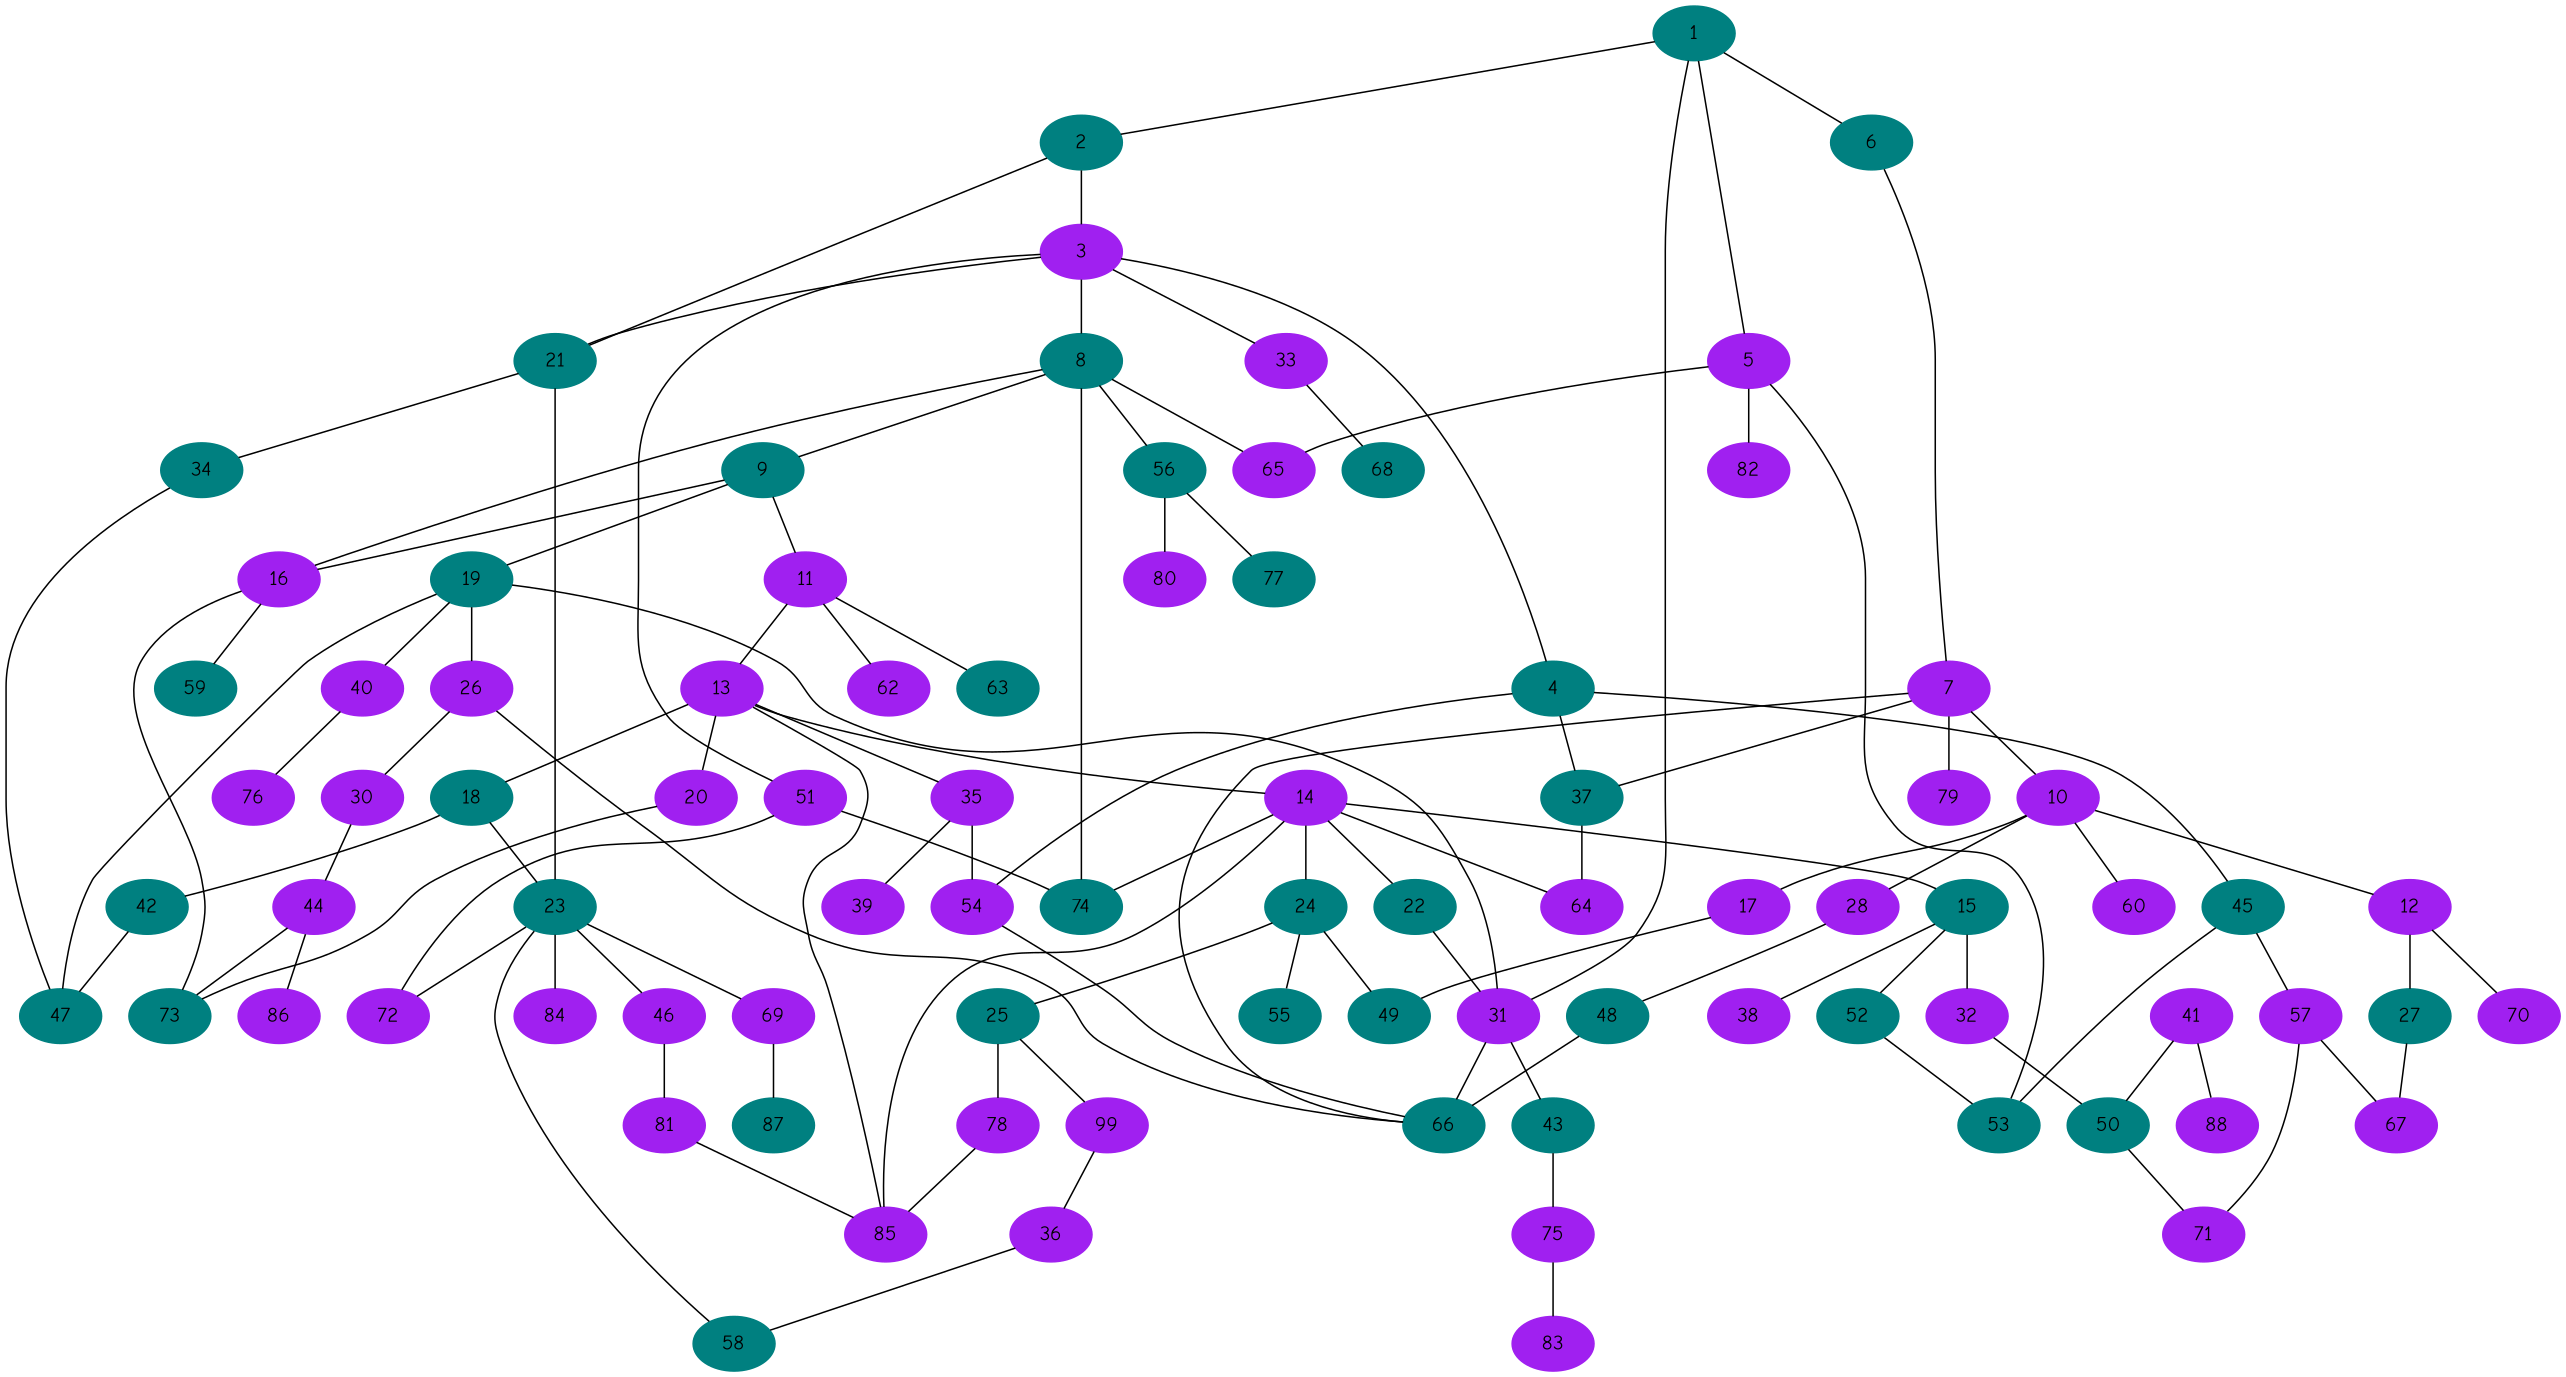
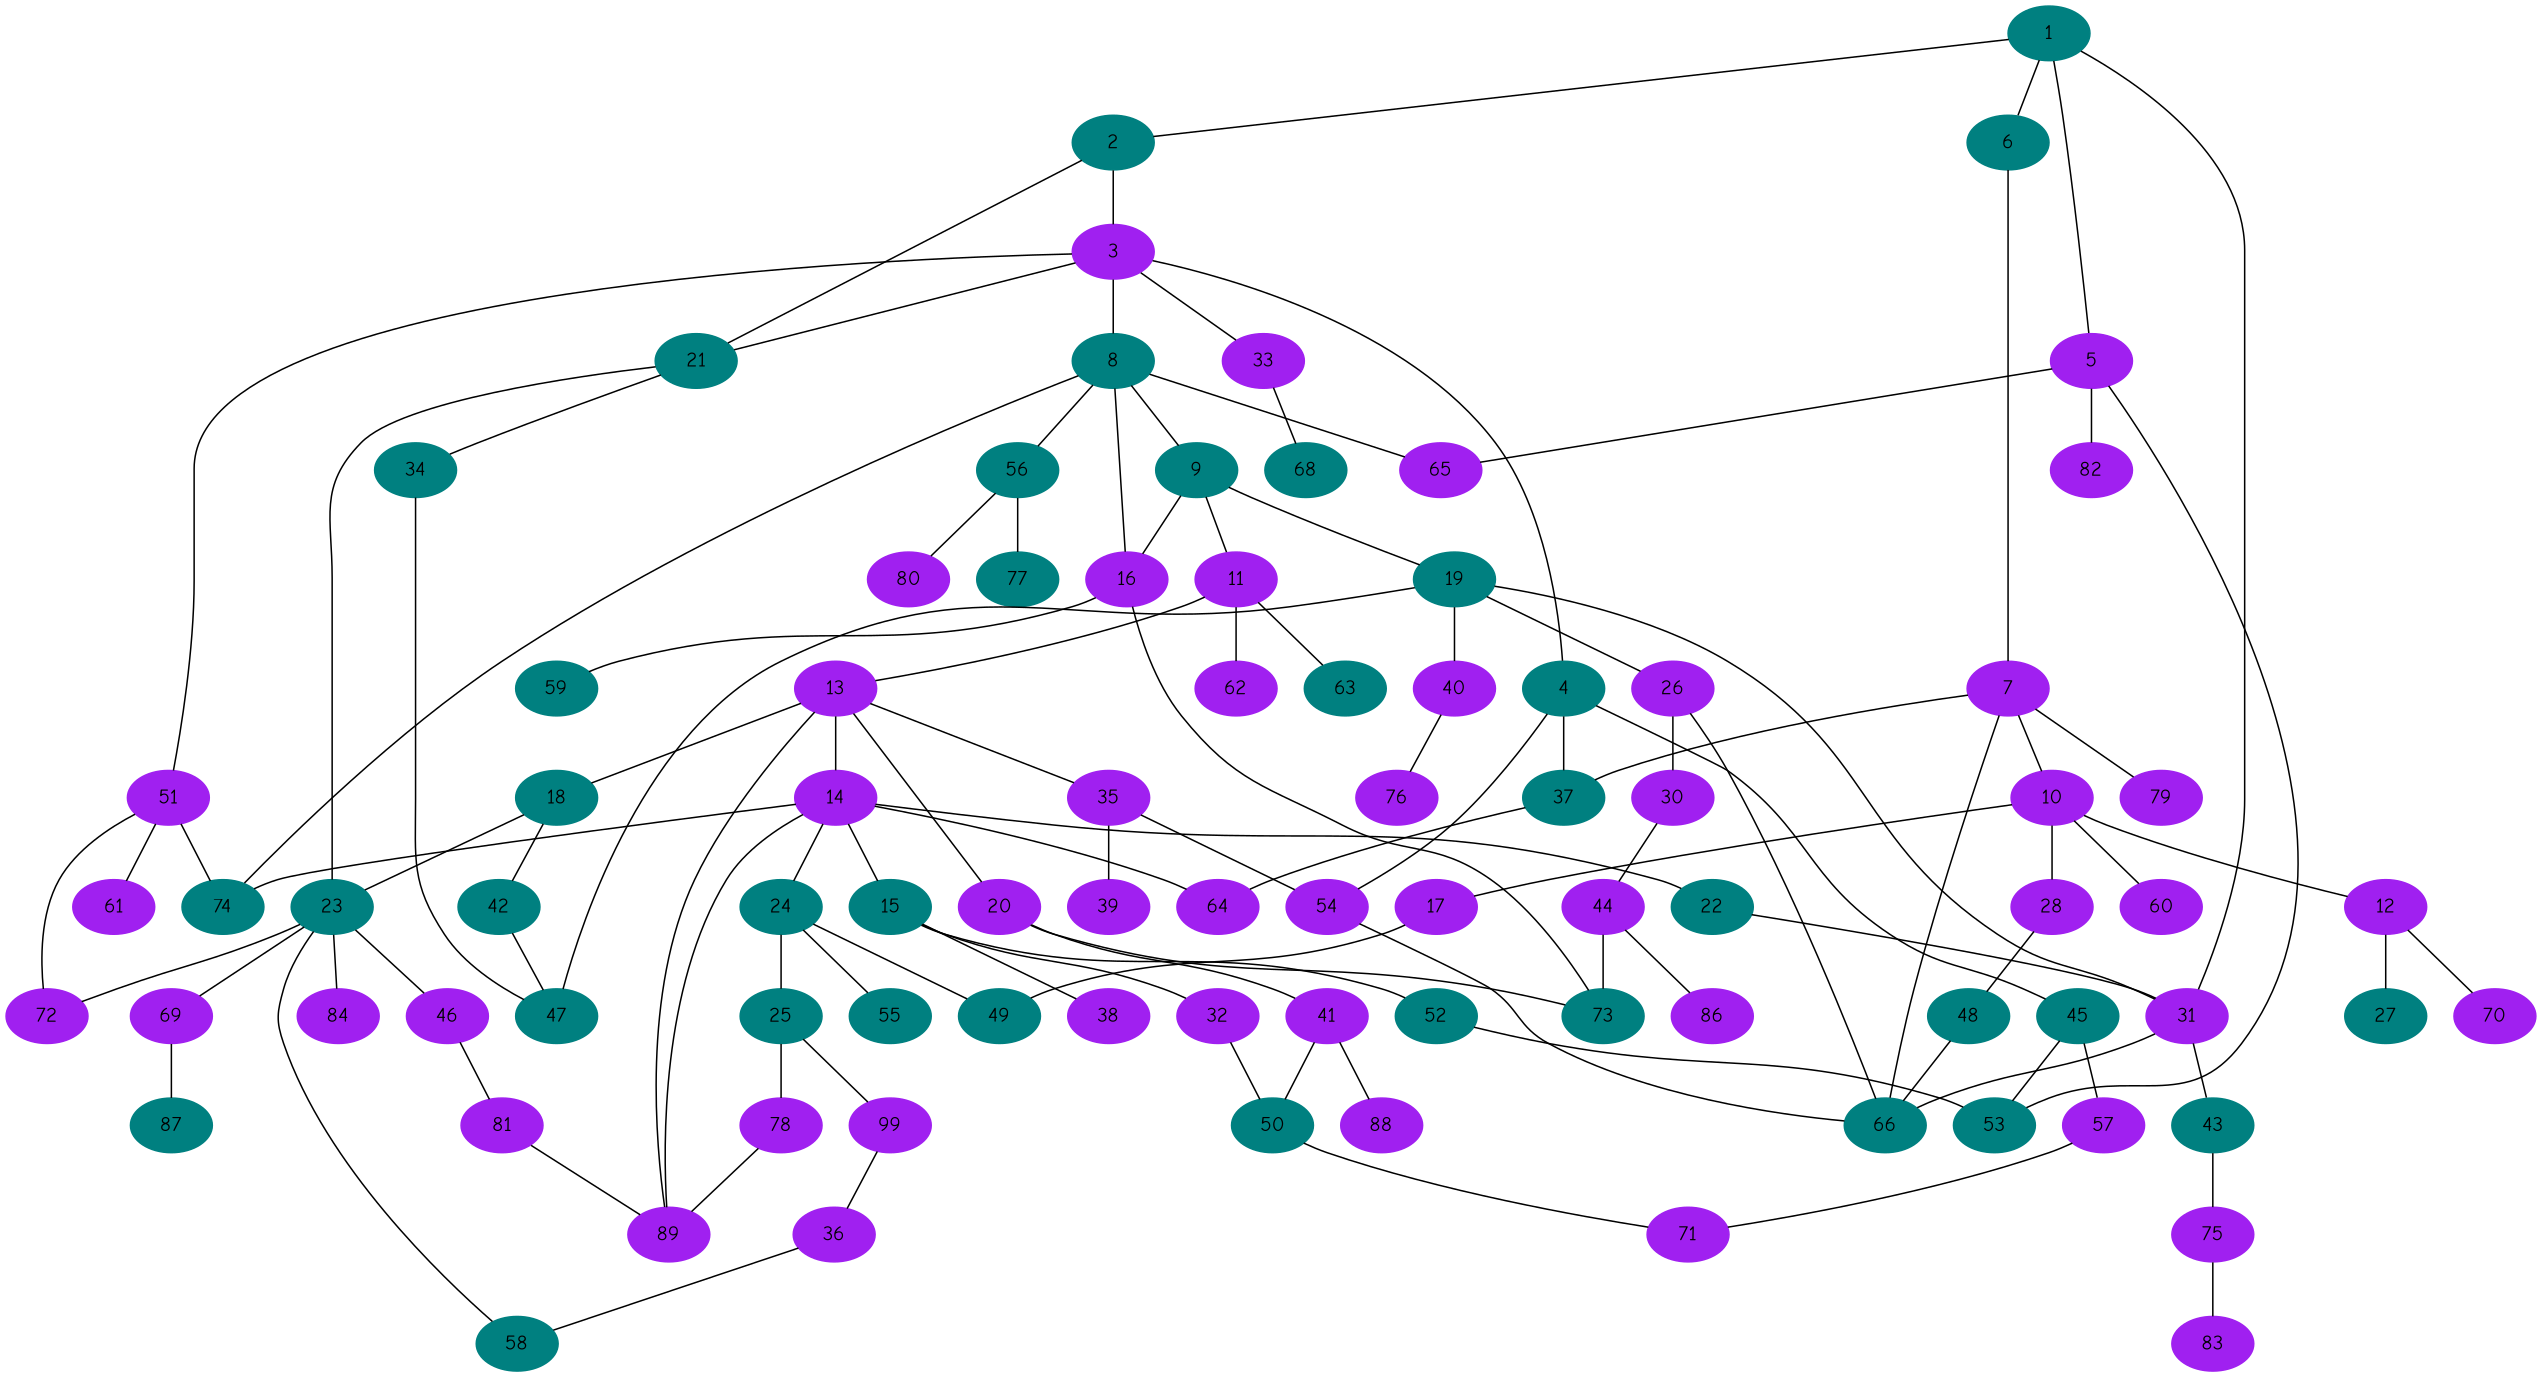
none -> (114, 907)
none -> (1163, 962)
(2396, 1125) -> none
(886, 1235) -> (669, 1235)
